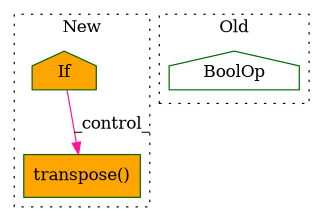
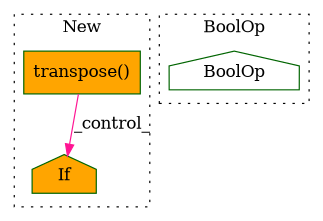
(234, 28) -> (234, 28)
(72, 116) -> (74, 119)
